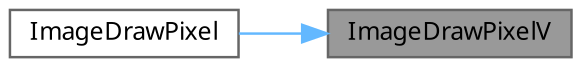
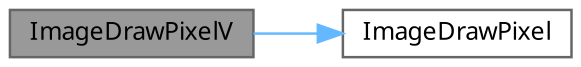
(270, 34) -> (285, 34)
